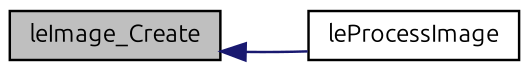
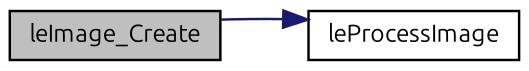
(277, 52) -> (252, 19)
